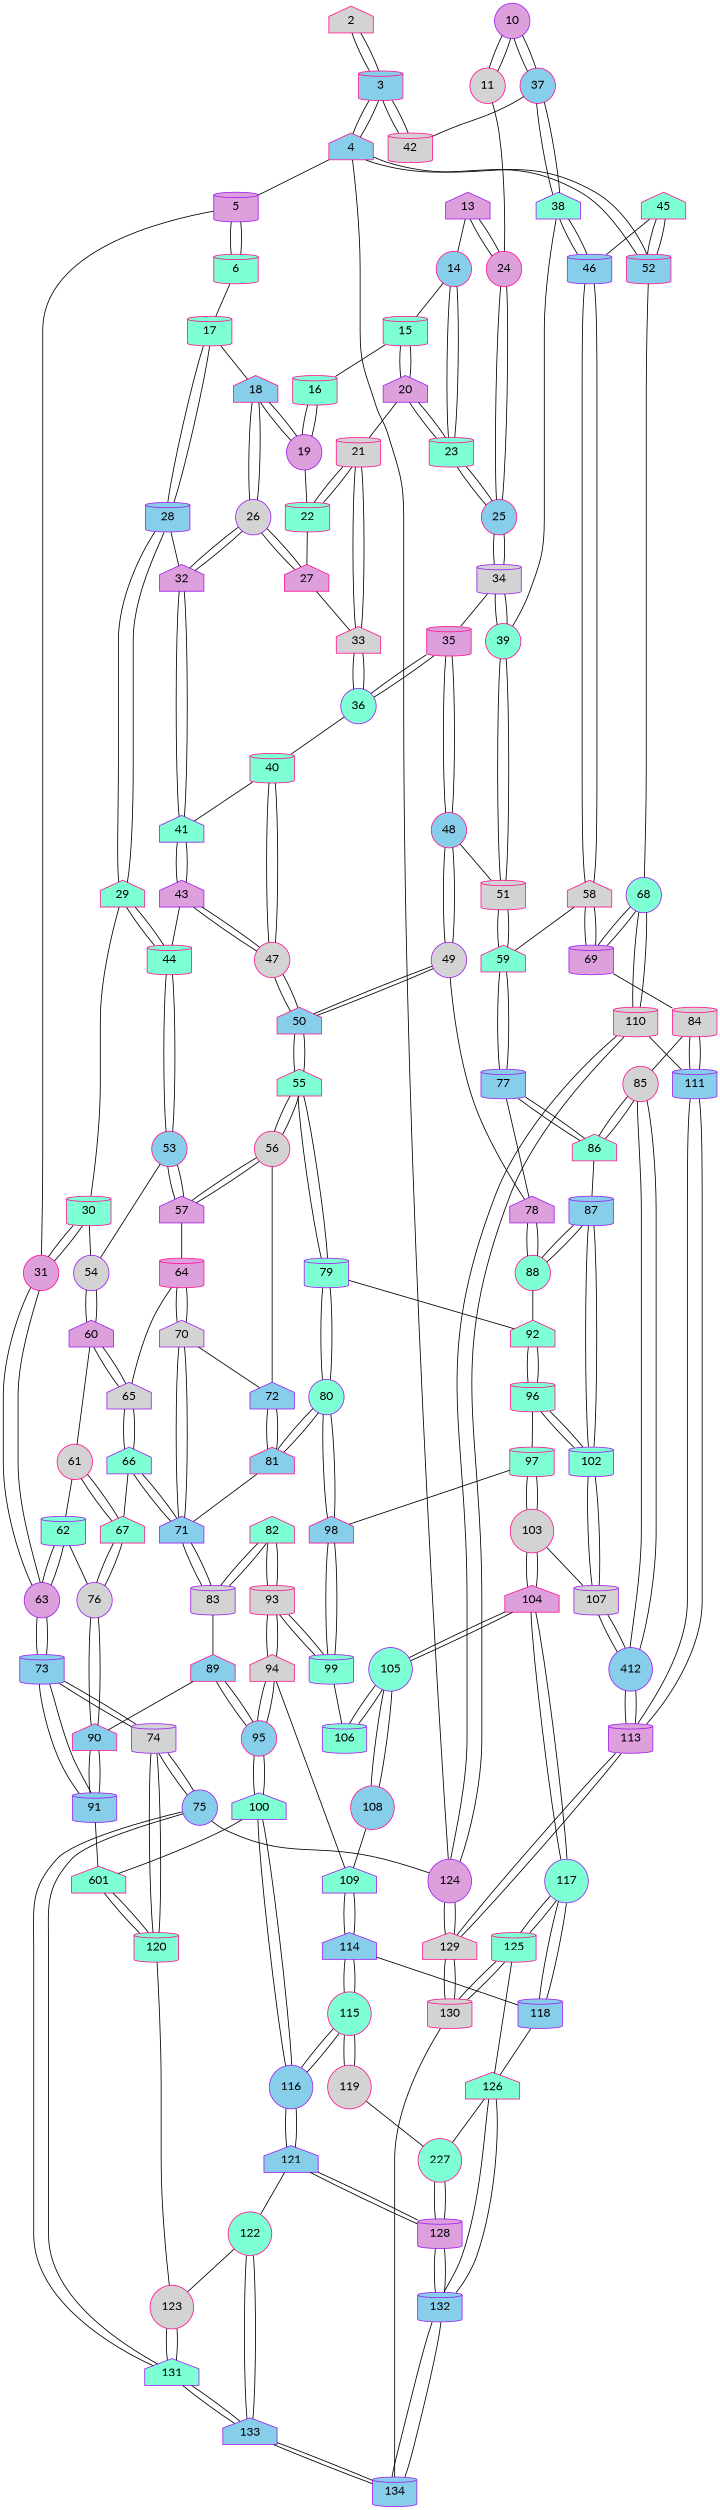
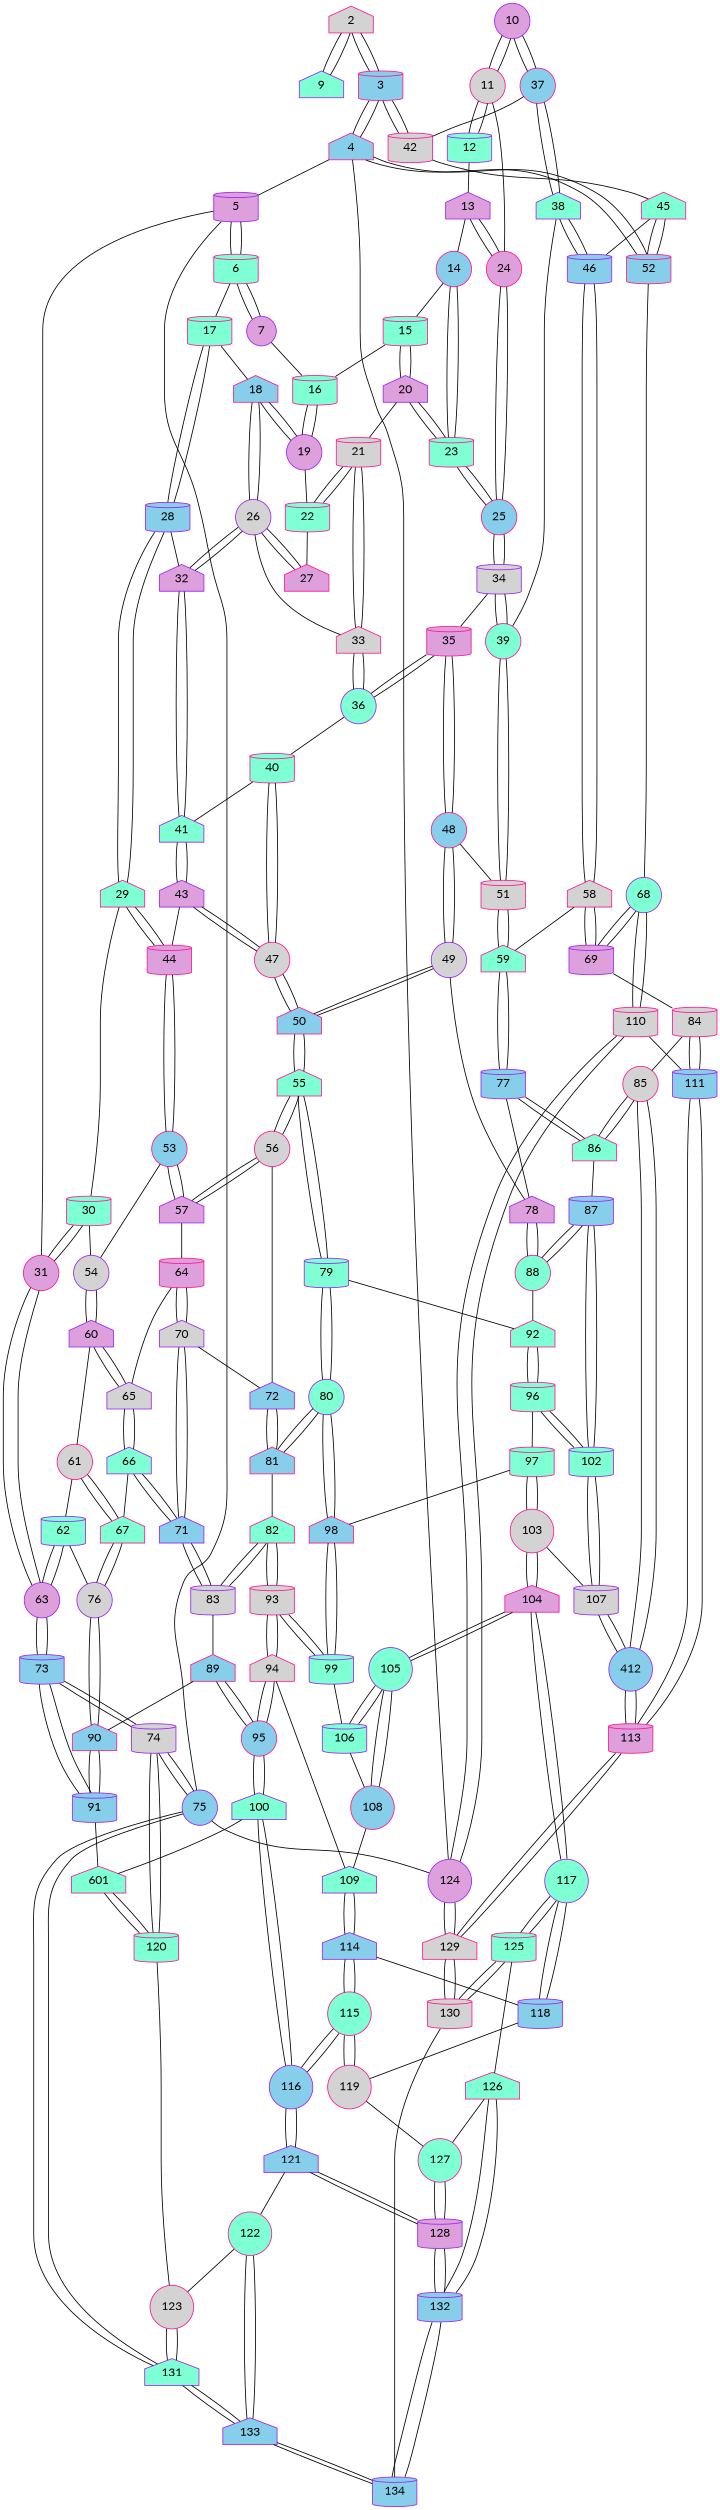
none -> (321, 86)
none -> (469, 148)
none -> (524, 178)
none -> (261, 331)
(333, 611) -> (281, 598)
(169, 960) -> (169, 960)
none -> (227, 1001)
(225, 1498) -> (272, 1495)
(631, 1738) -> (631, 1738)
none -> (357, 1770)
(515, 2052) -> (444, 2051)
(440, 2160) -> (440, 2160)
